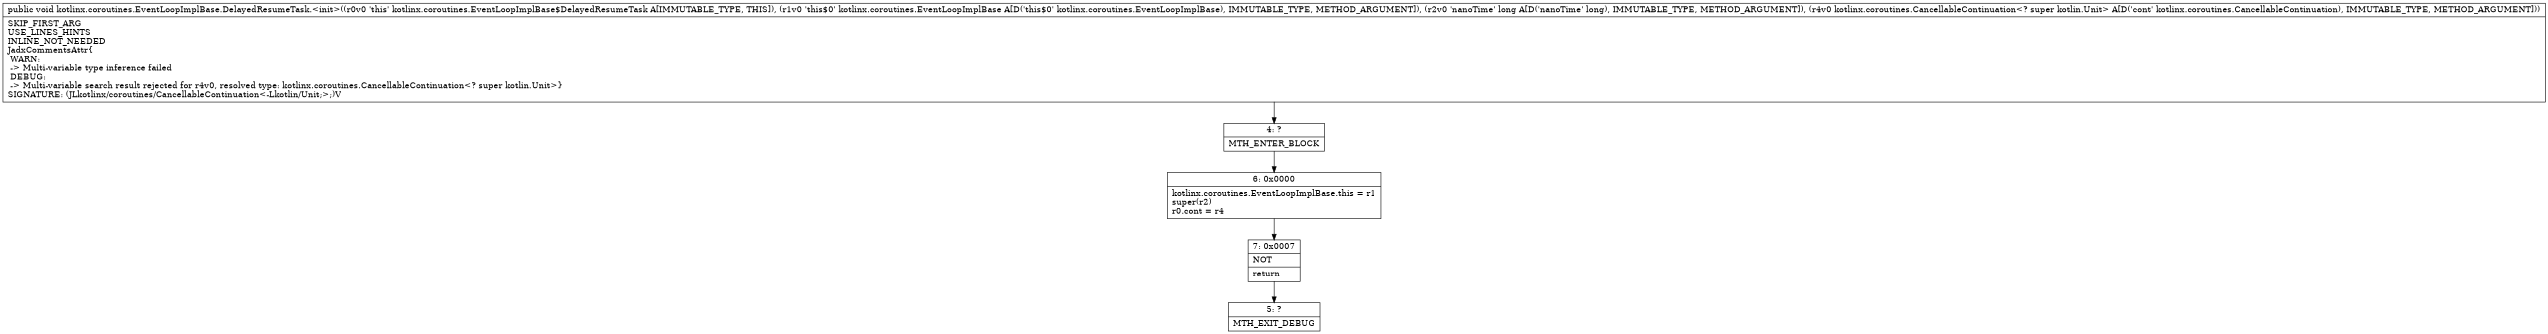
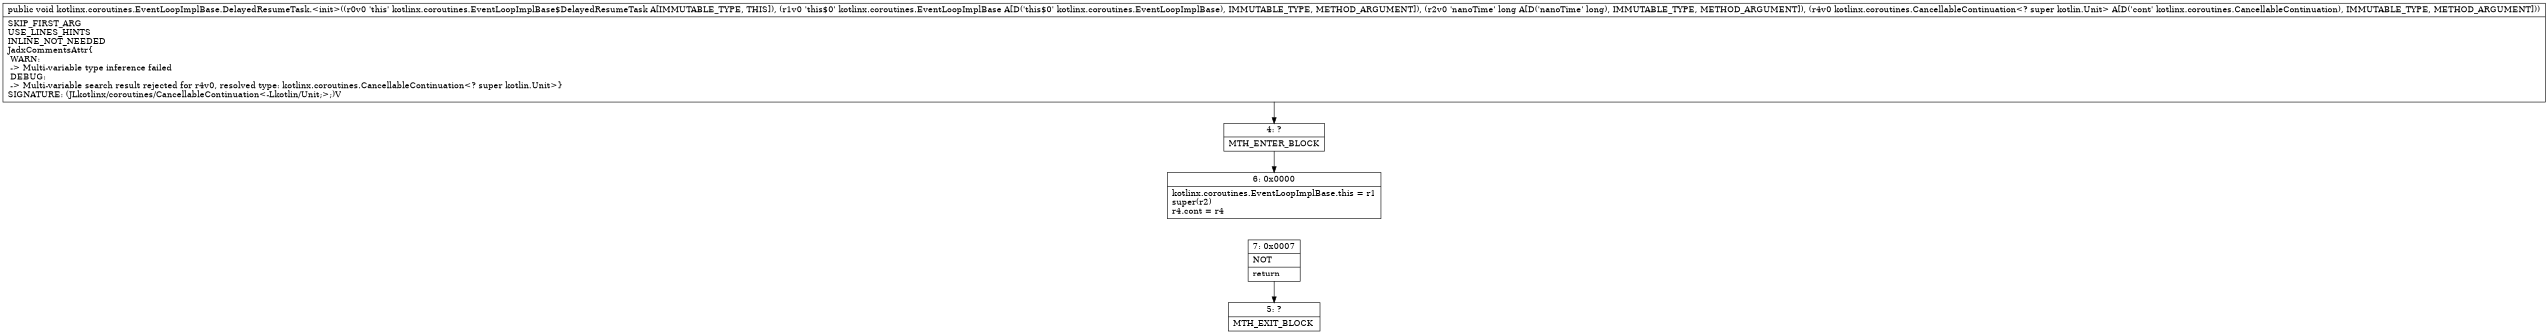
(1198, 211) -> (1198, 211)
(1274, 226) -> none
(1274, 324) -> (1273, 324)
